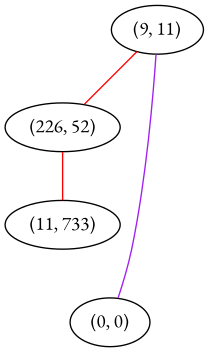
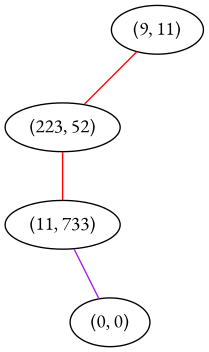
(63, 127) -> (63, 127)
(144, 177) -> (87, 274)
